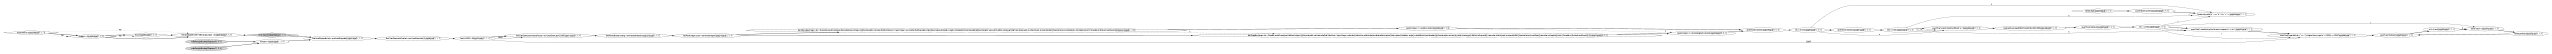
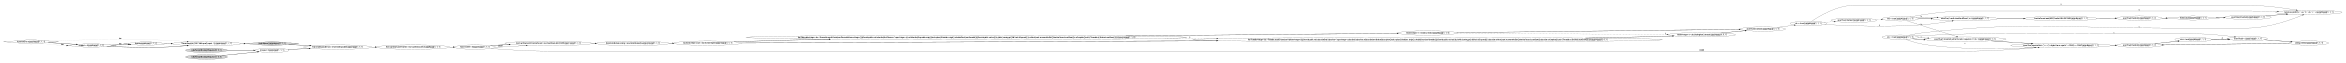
(2127, 27) -> (2164, 18)
(1828, 30) -> (1829, 22)
(1879, 30) -> (1878, 19)
